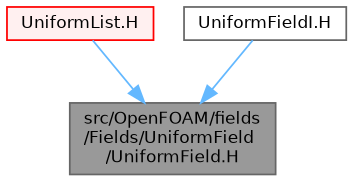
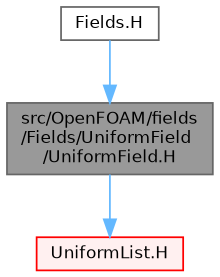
(265, 24) -> (110, 24)
(113, 65) -> (110, 197)
